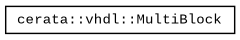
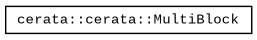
(120, 20) -> (129, 20)
